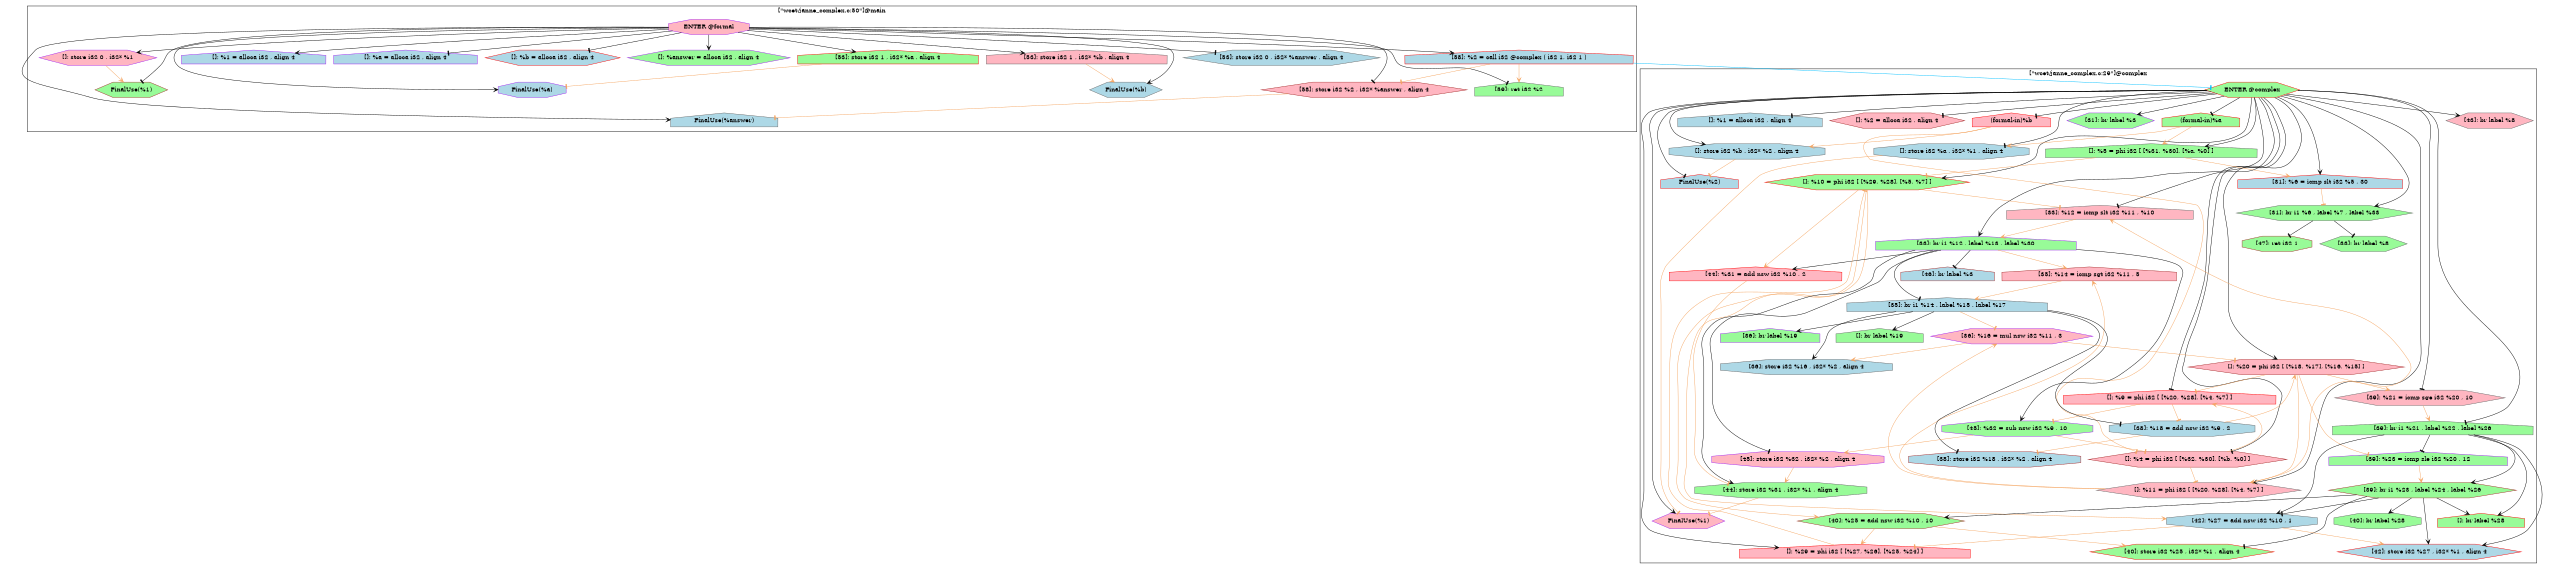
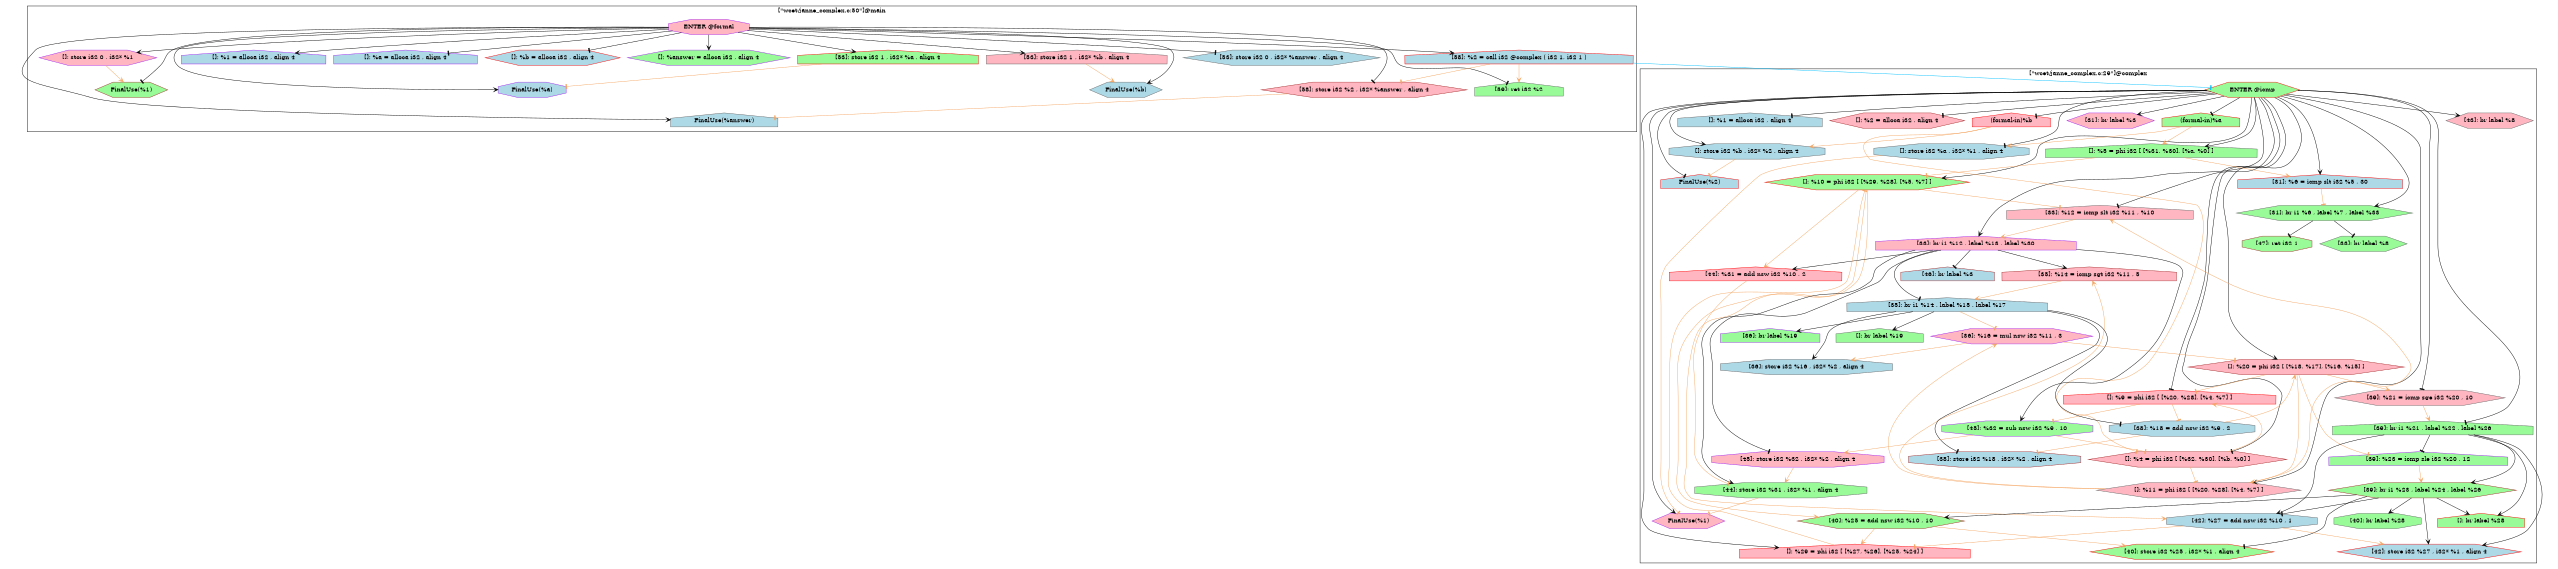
(2252, 90) -> (2252, 90)
(2111, 121) -> (2111, 121)
(1976, 244) -> (1976, 244)
(2030, 259) -> (2030, 259)
